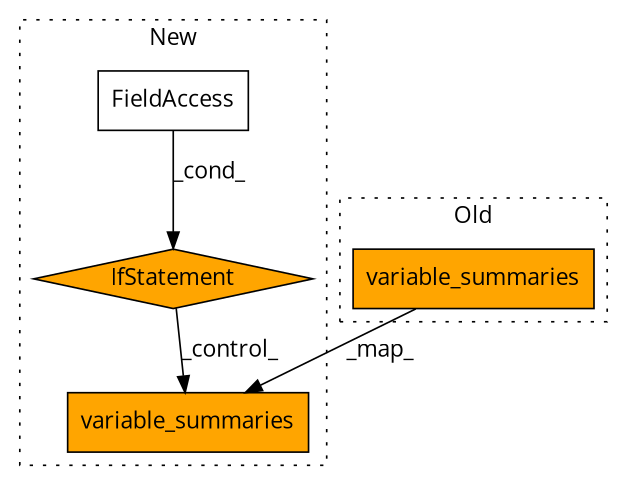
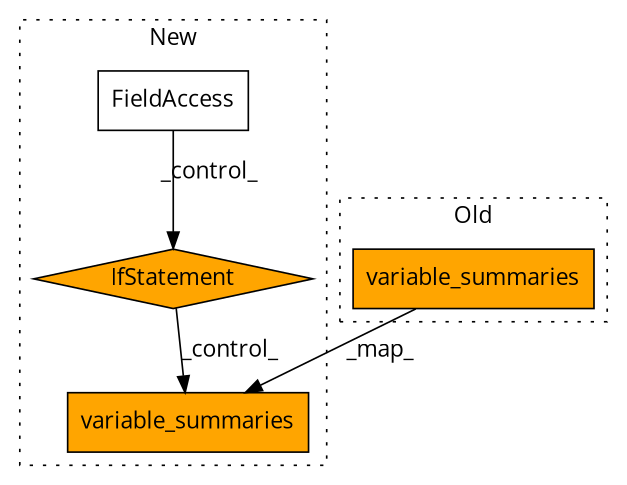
(210, 172) -> (210, 172)
